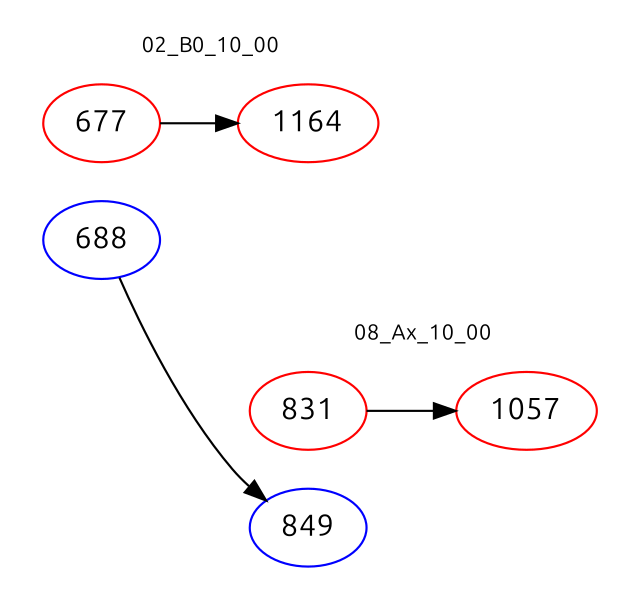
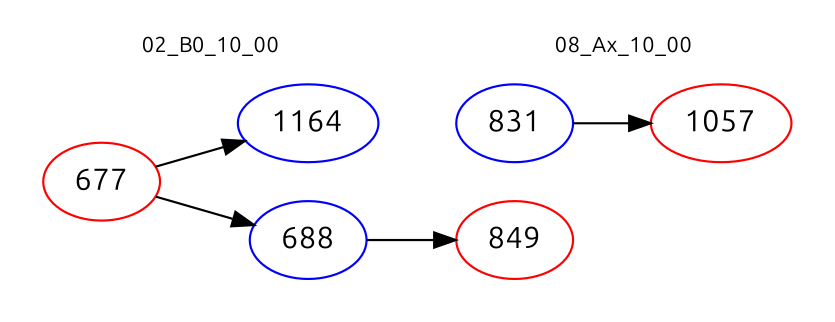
(308, 123) -> (308, 123)
none -> (194, 208)
(308, 411) -> (515, 123)
(308, 528) -> (515, 240)
